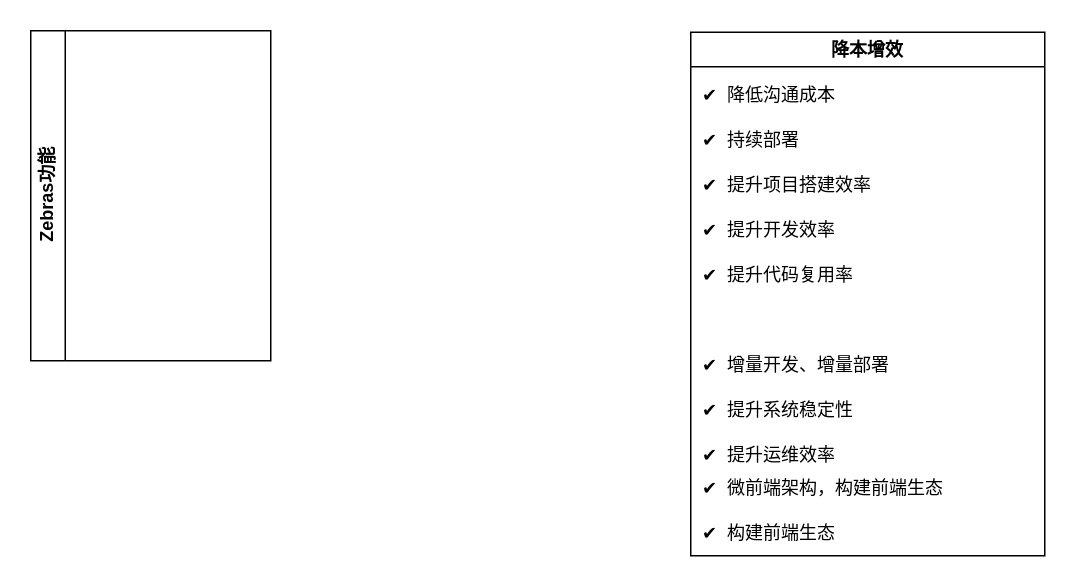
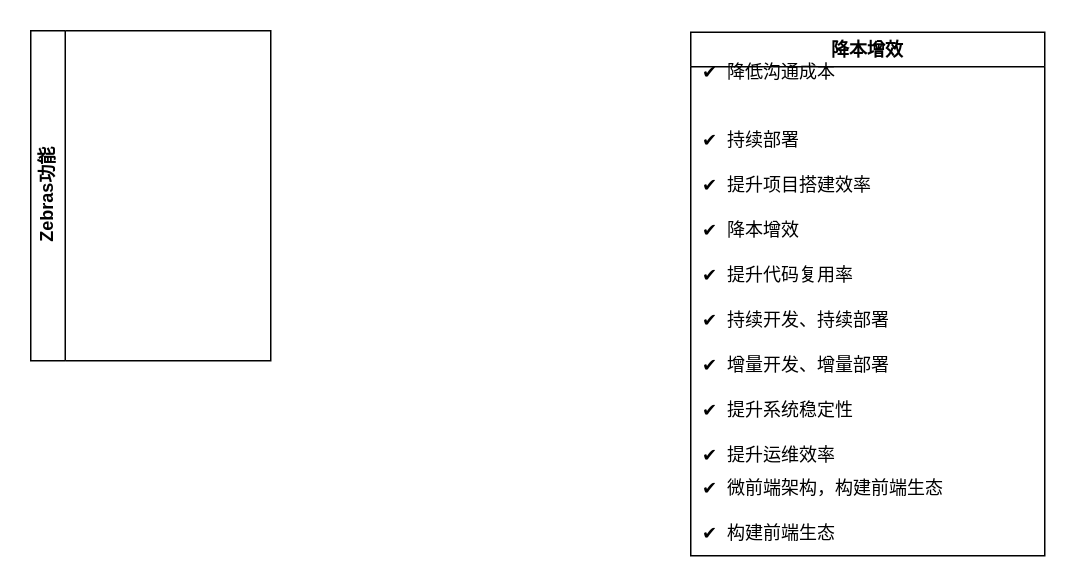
(782, 95) -> (782, 73)
(770, 230) -> (752, 230)
none -> (812, 320)
